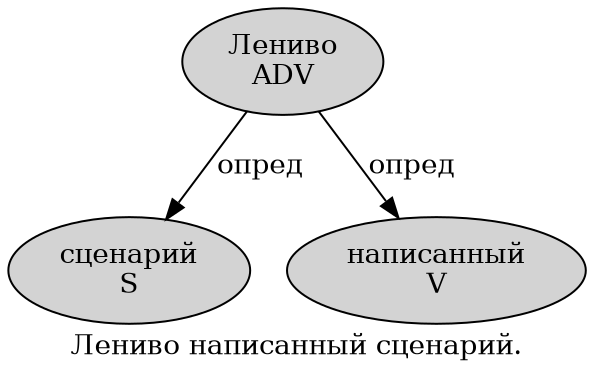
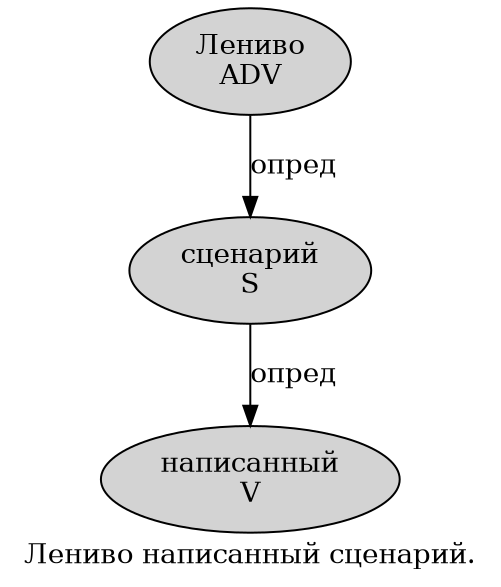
(352, 156) -> (250, 365)
